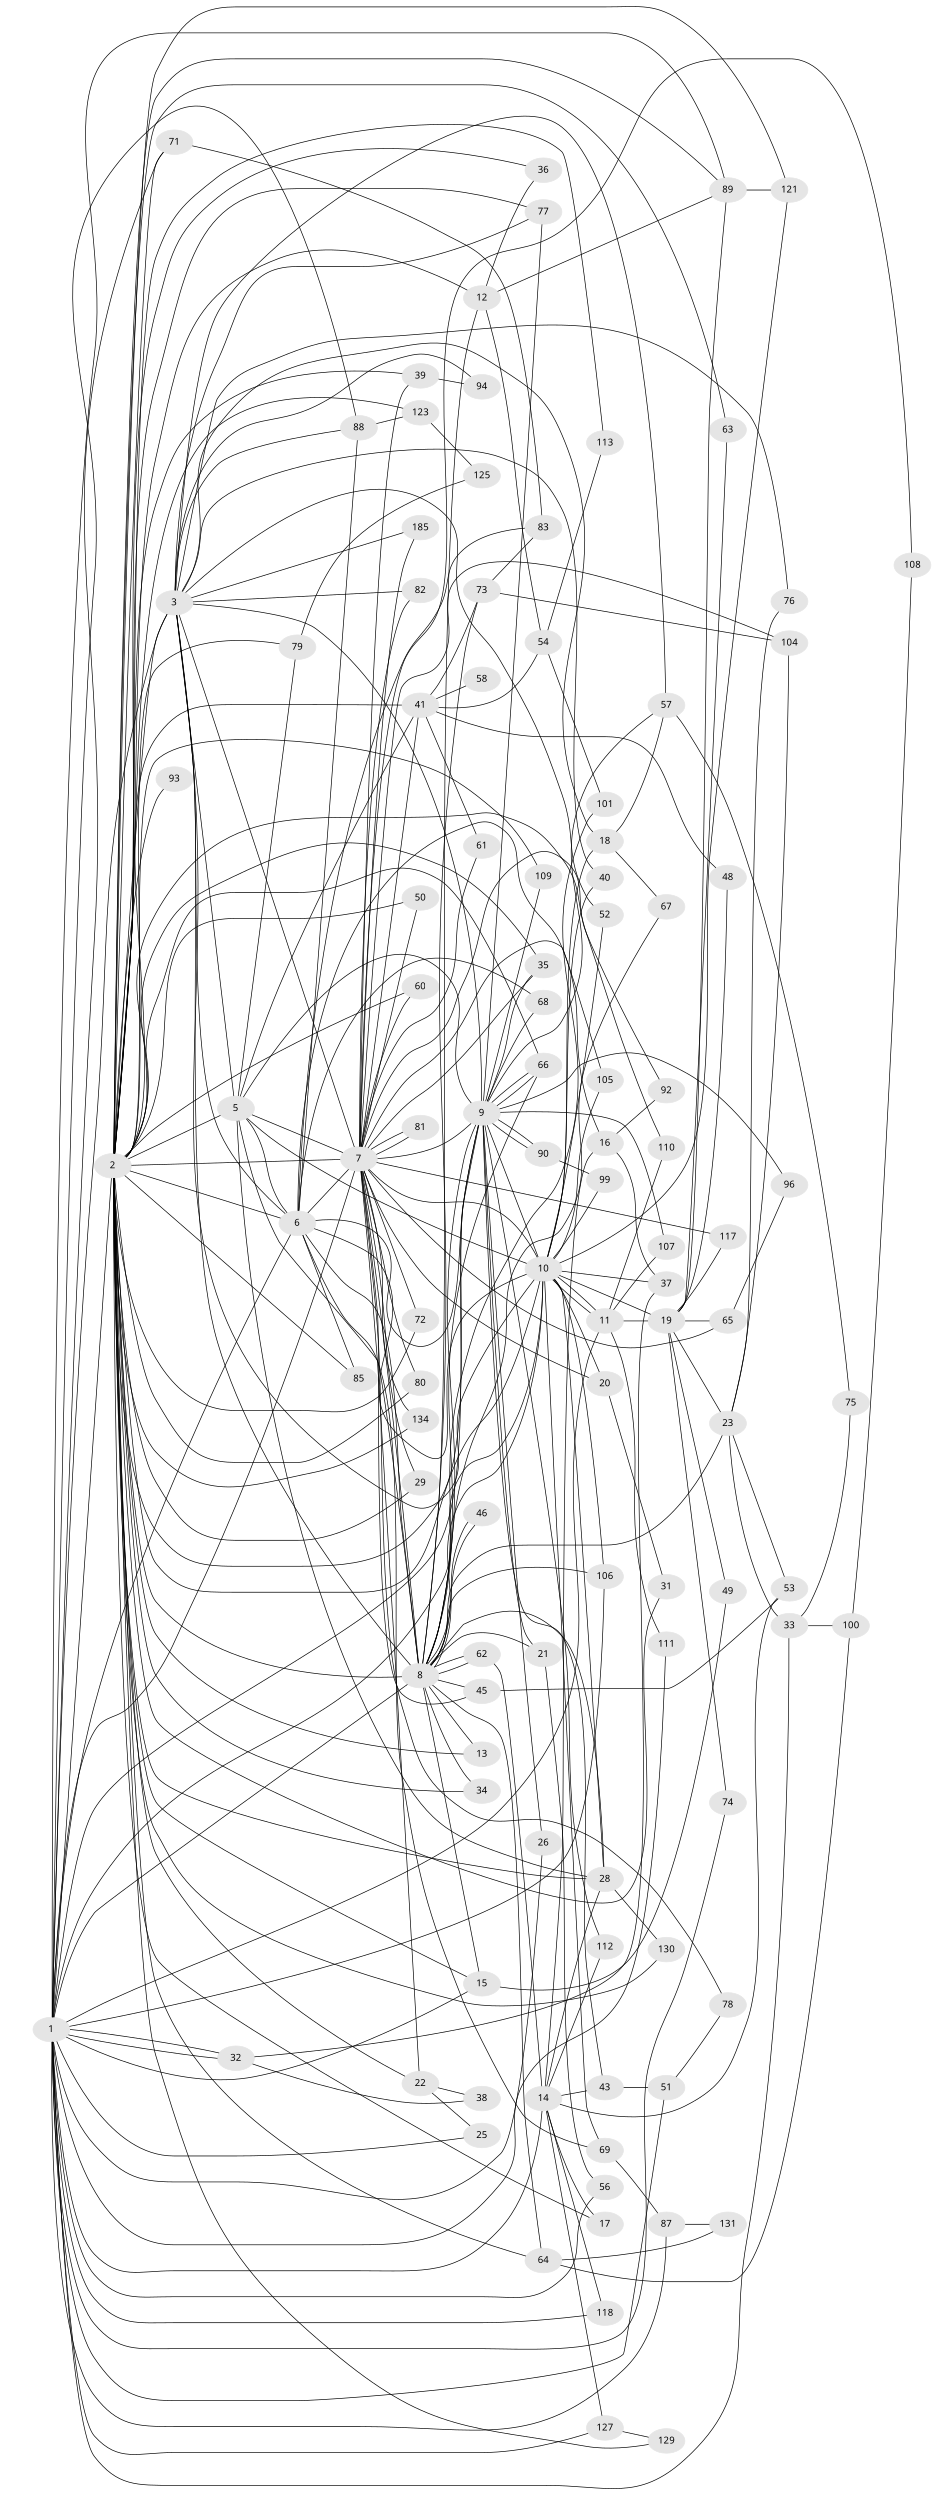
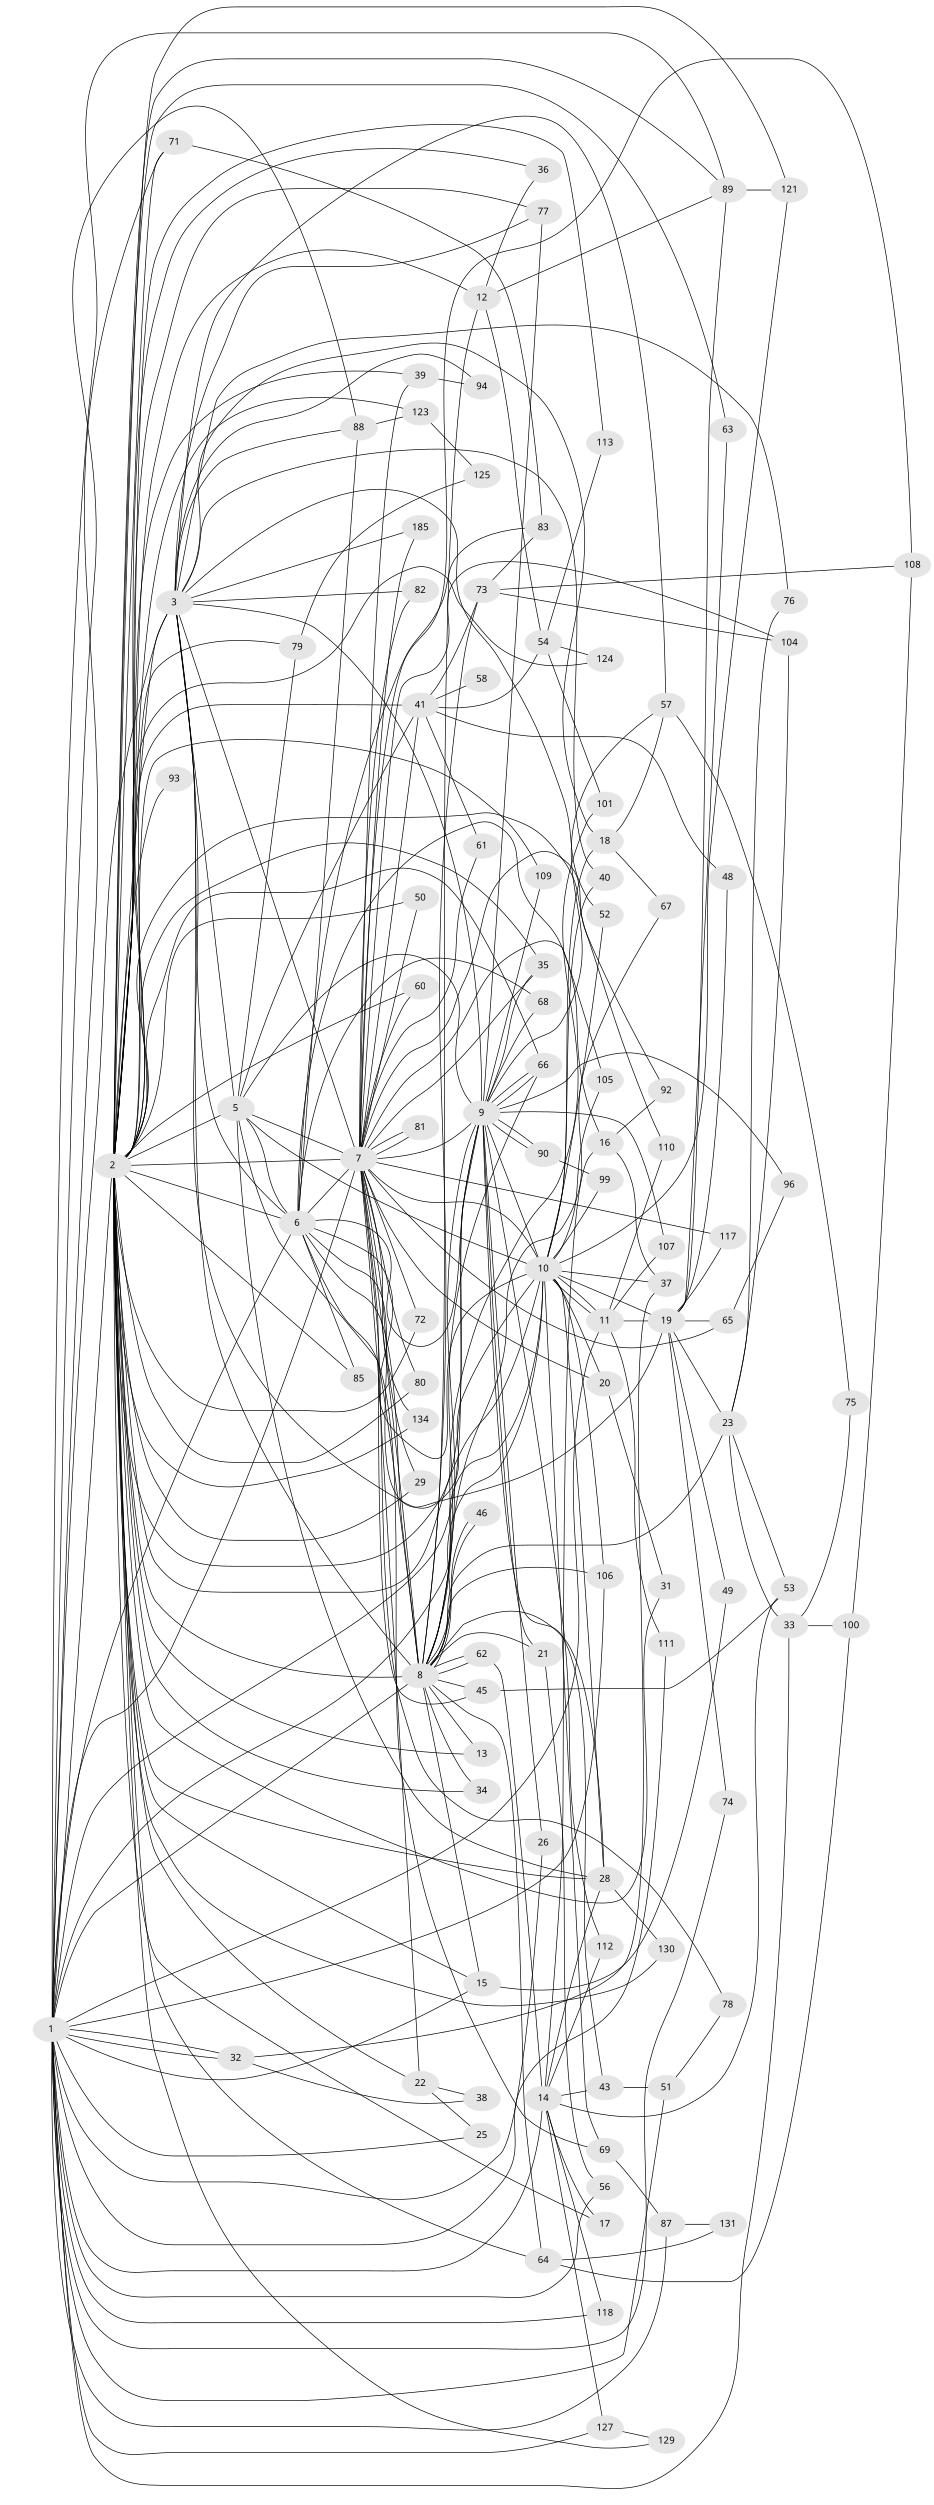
none -> (697, 578)
none -> (605, 659)
none -> (388, 1469)
